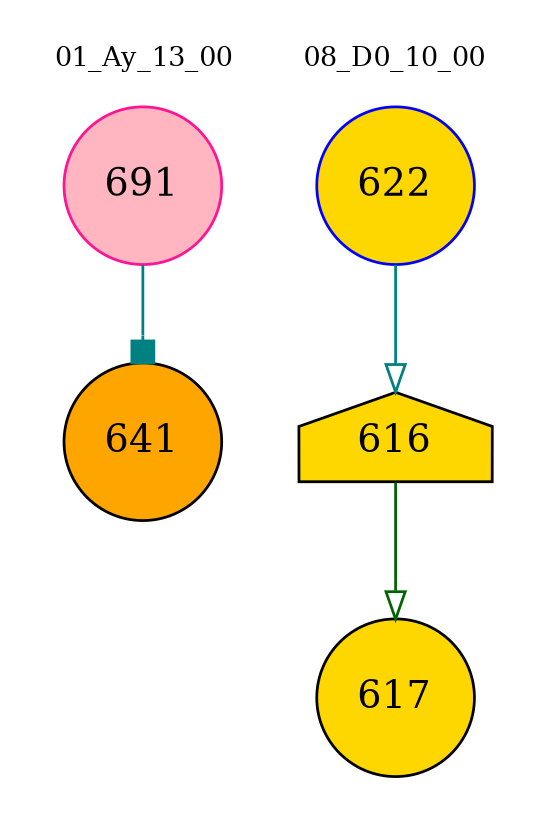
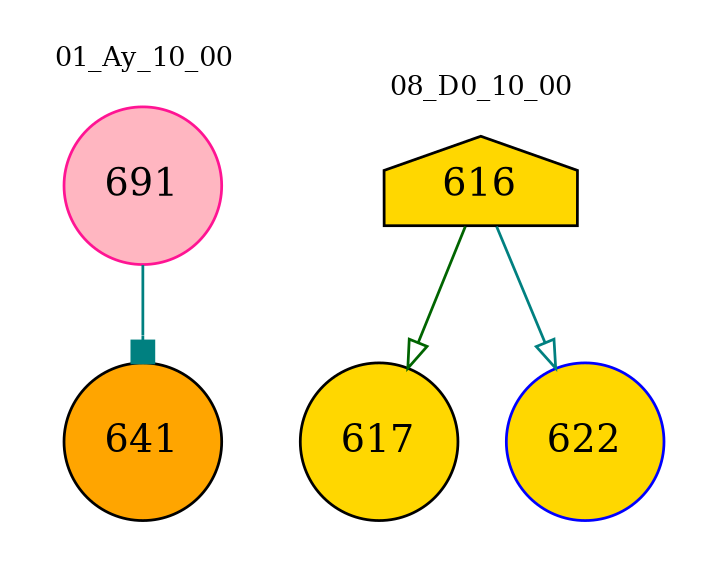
(144, 59) -> (144, 59)
(396, 314) -> (521, 284)
